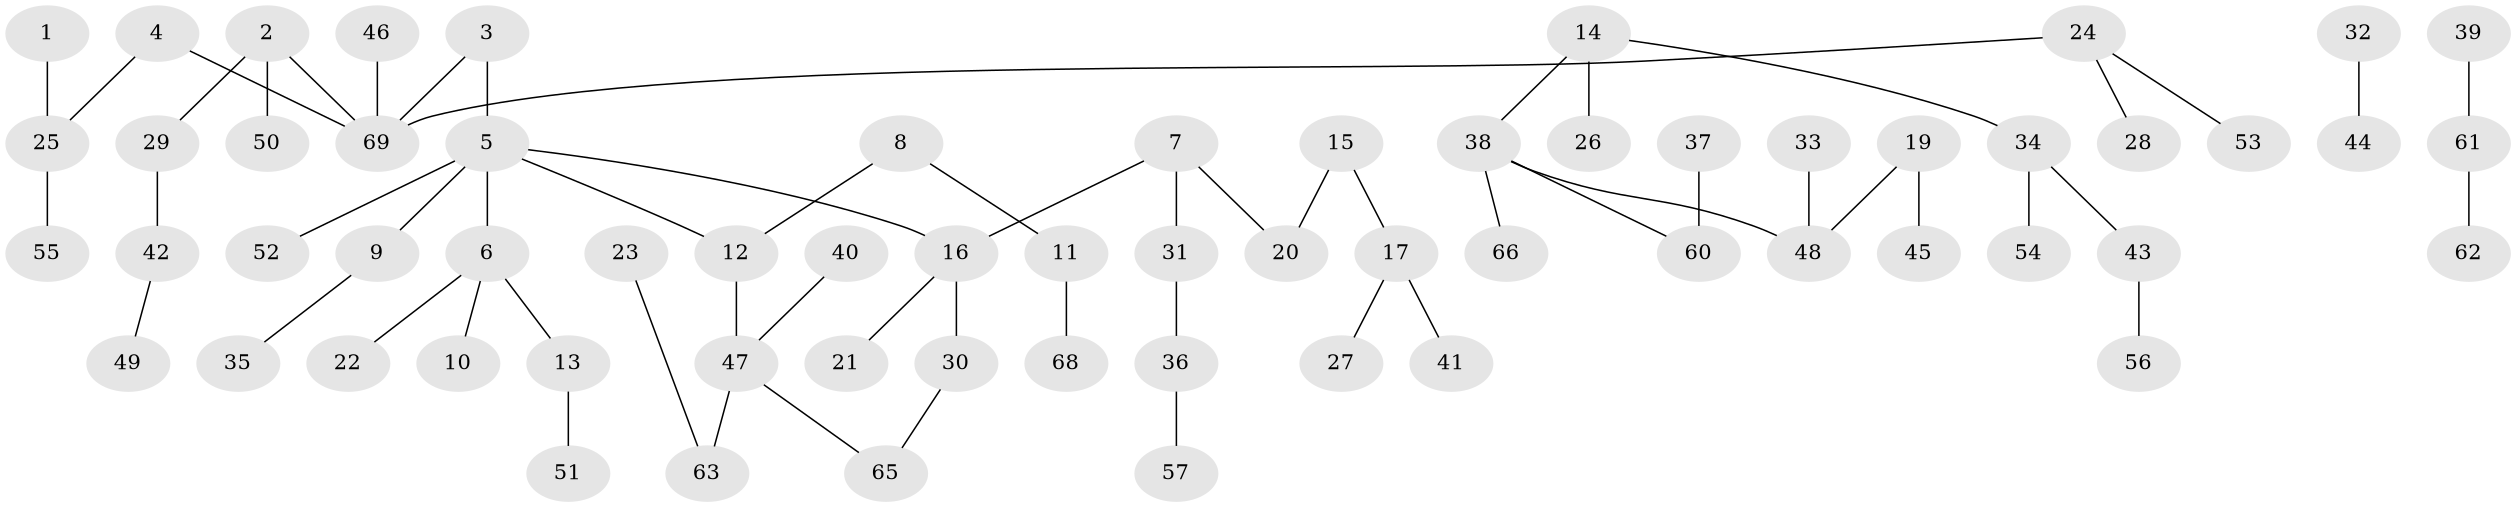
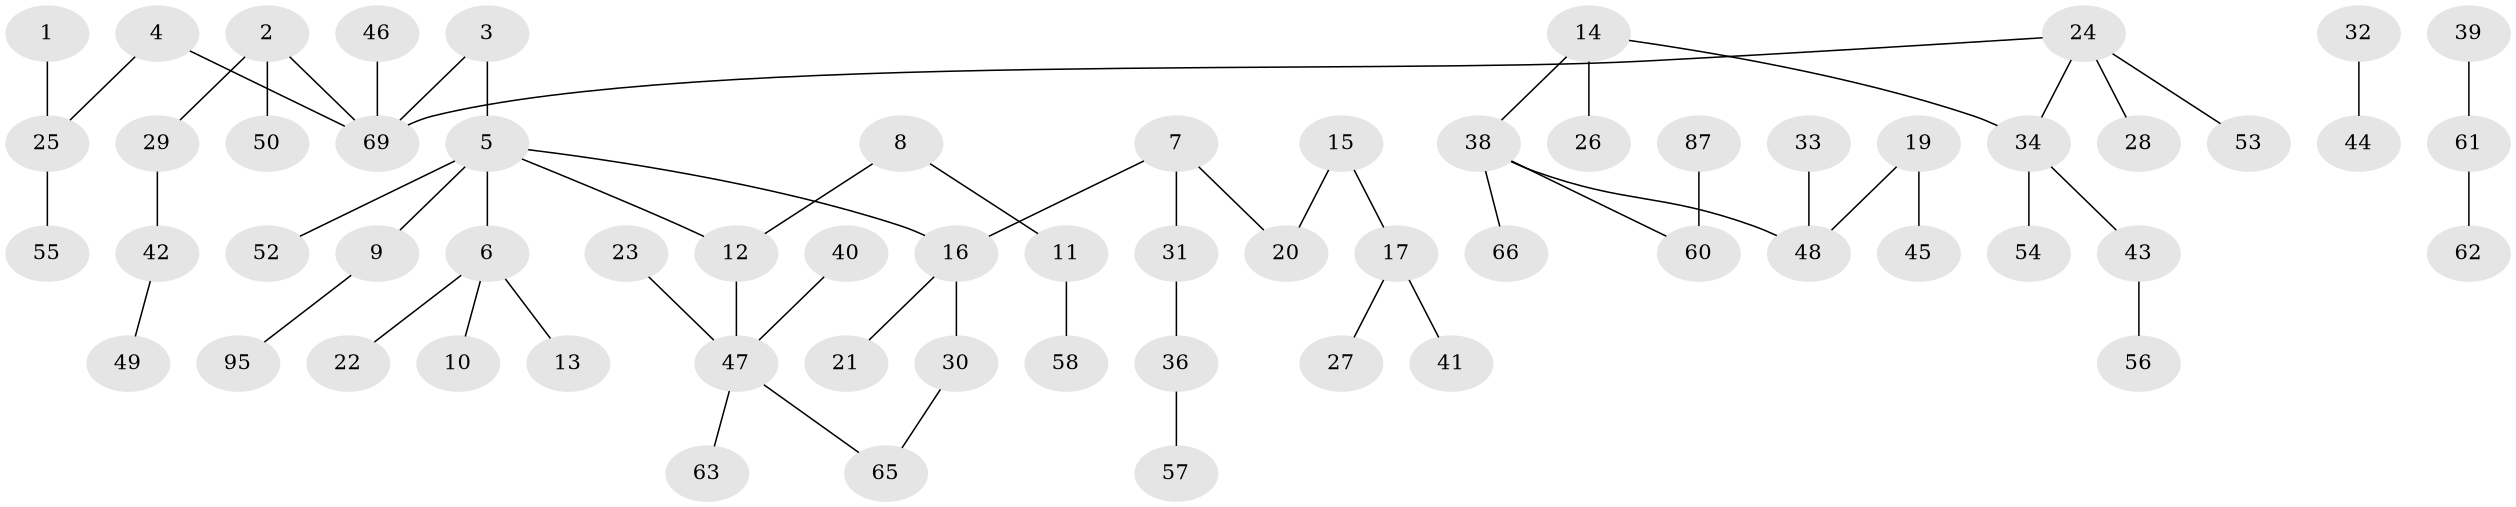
none -> (2056, 89)
(1699, 144) -> (1699, 144)
(667, 363) -> (681, 308)
(238, 364) -> (238, 364)
(1066, 364) -> (1066, 364)
(568, 474) -> none
